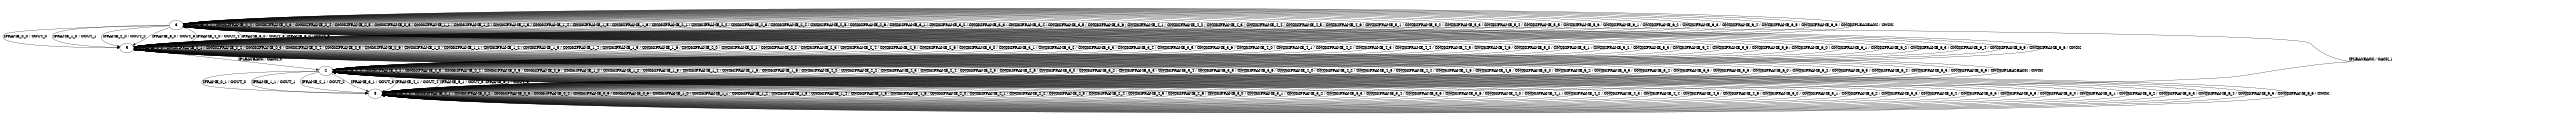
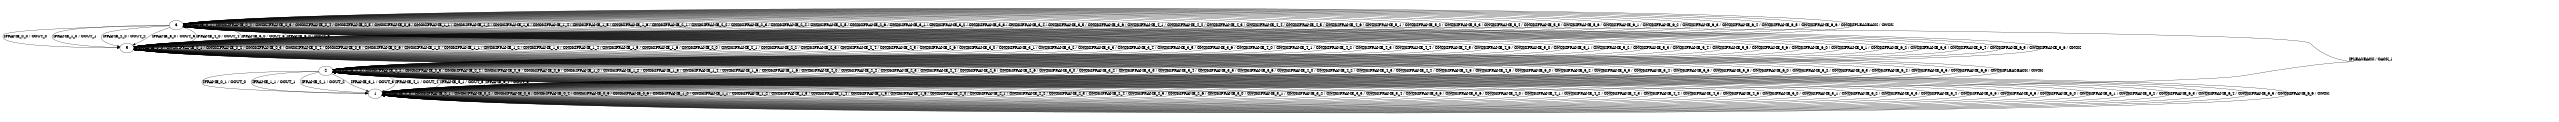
(225, 59) -> none
(375, 94) -> (375, 94)
